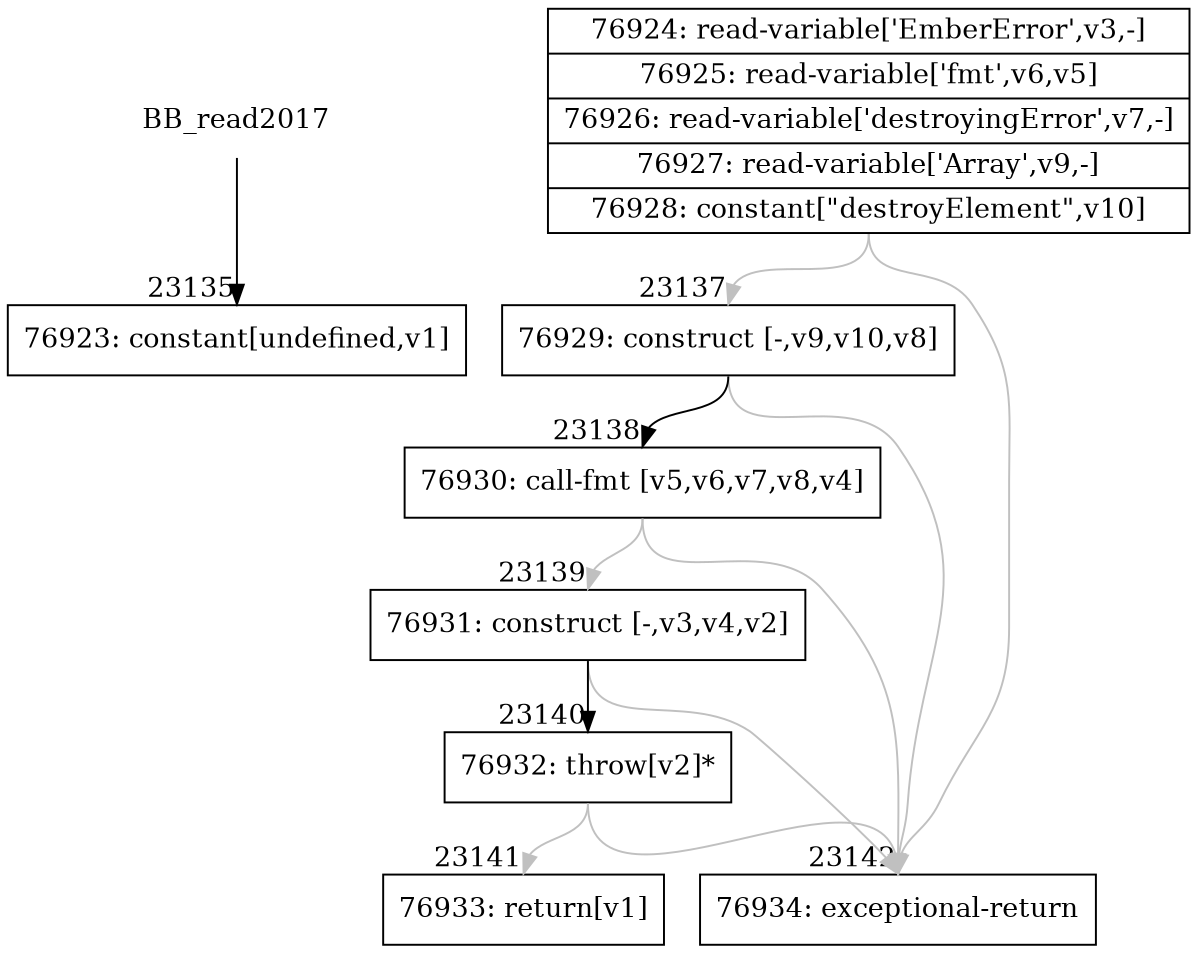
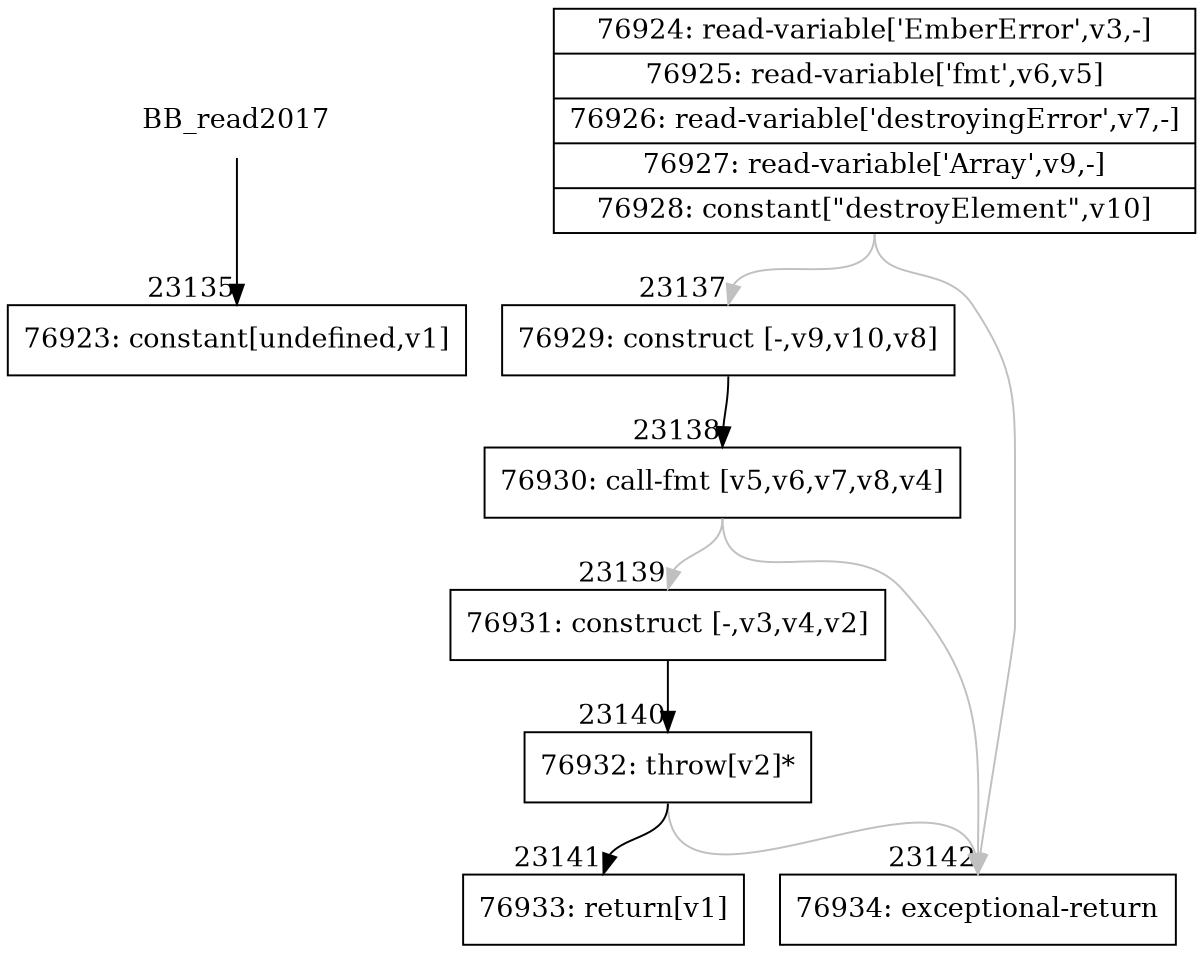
(940, 546) -> none
(746, 730) -> none
(565, 834) -> (645, 834)
